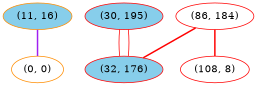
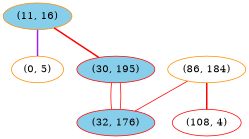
(215, 16) -> (207, 69)
none -> (76, 43)
(169, 43) -> (161, 96)
(38, 69) -> (38, 69)
(215, 69) -> (207, 123)
